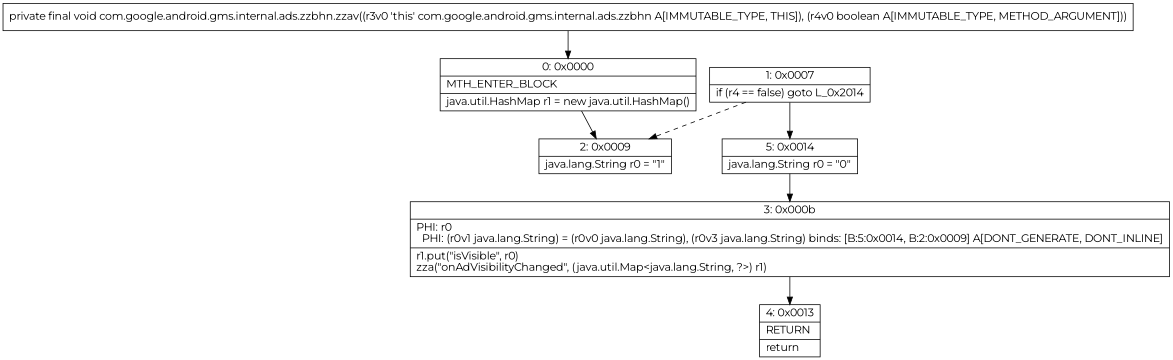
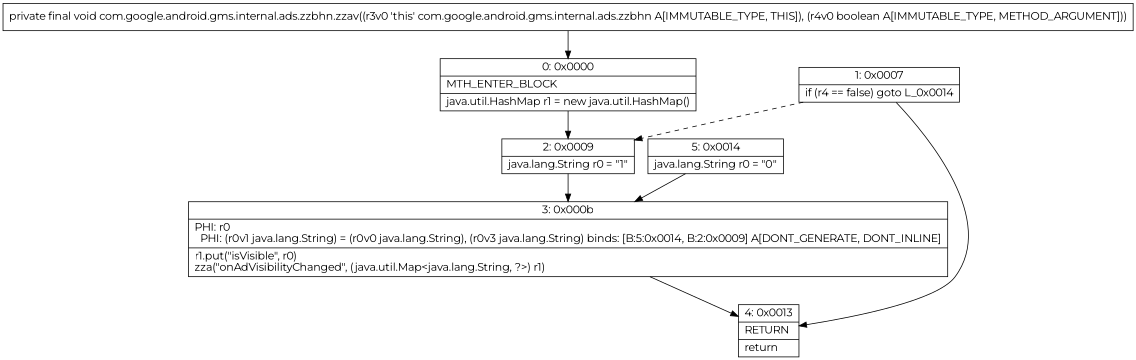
(790, 93) -> (879, 93)
(790, 117) -> (964, 259)
none -> (568, 184)
